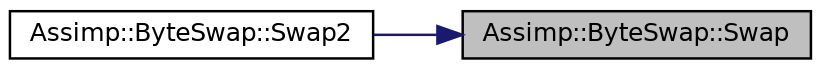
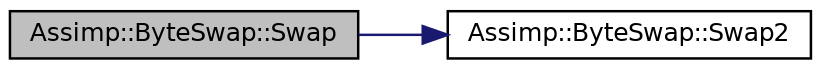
(405, 35) -> (391, 35)
